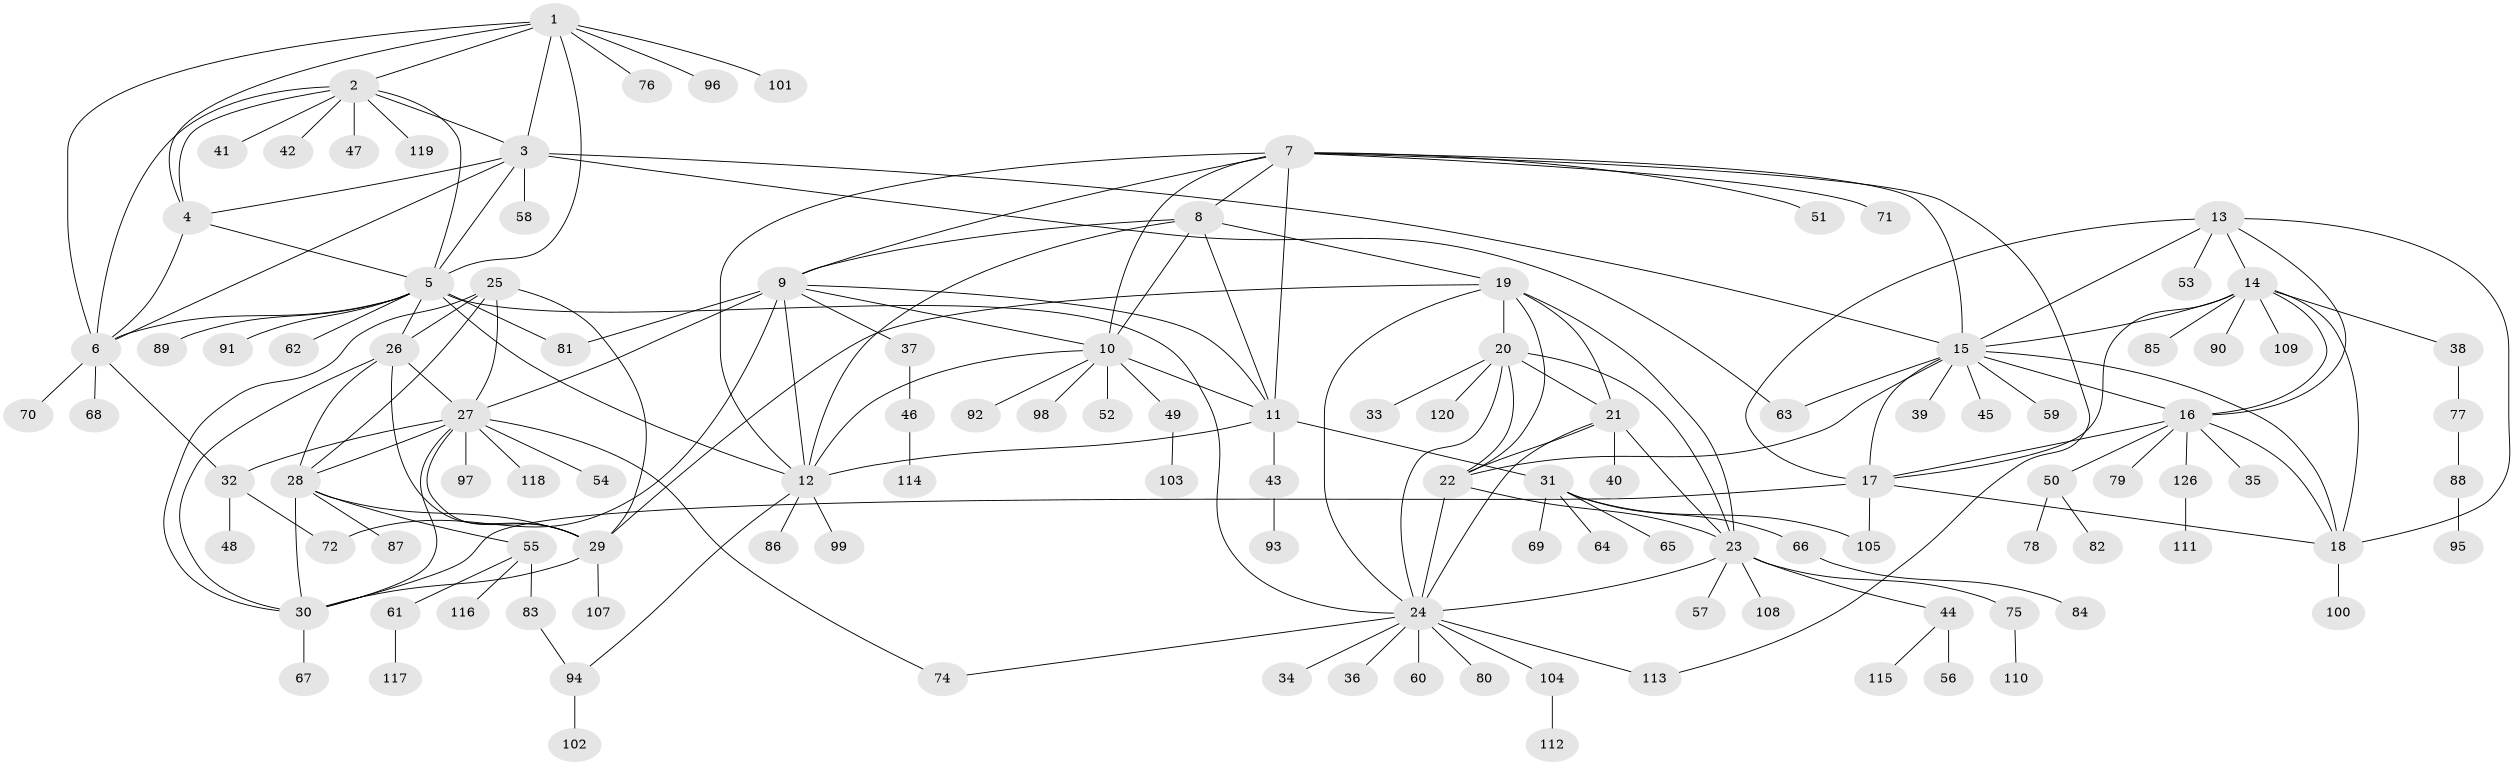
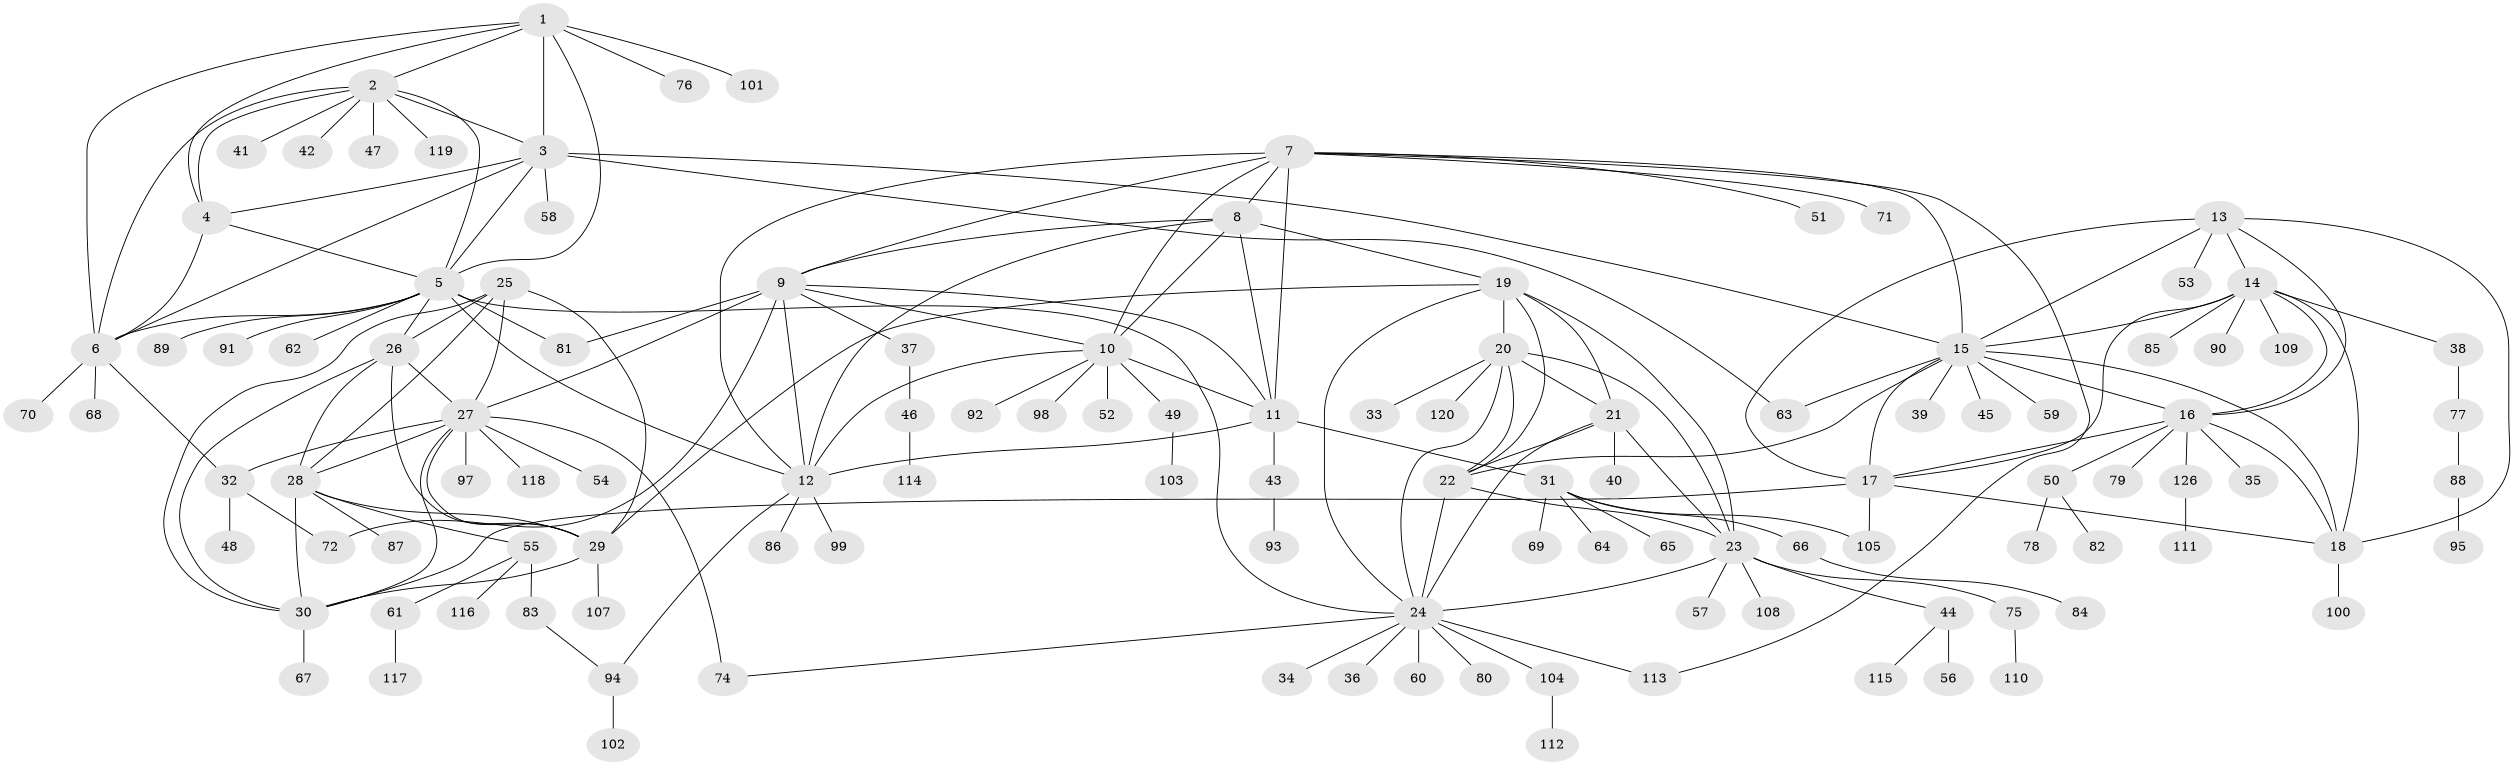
(713, 86) -> none
